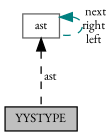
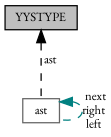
(41, 79) -> (41, 71)
